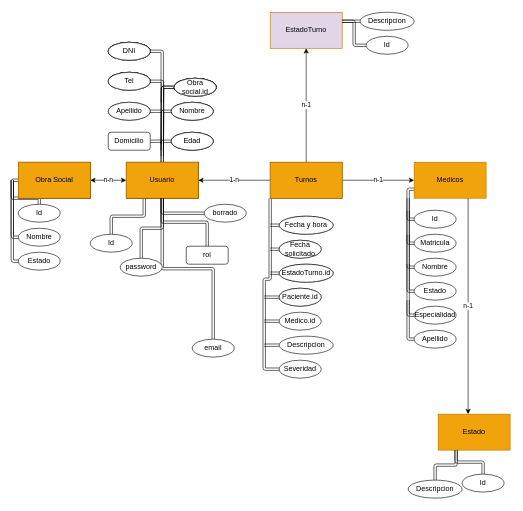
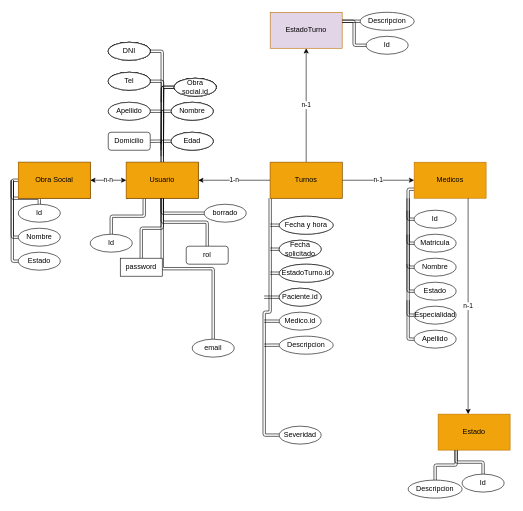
(141, 267) -> (141, 267)
(300, 369) -> (300, 435)
